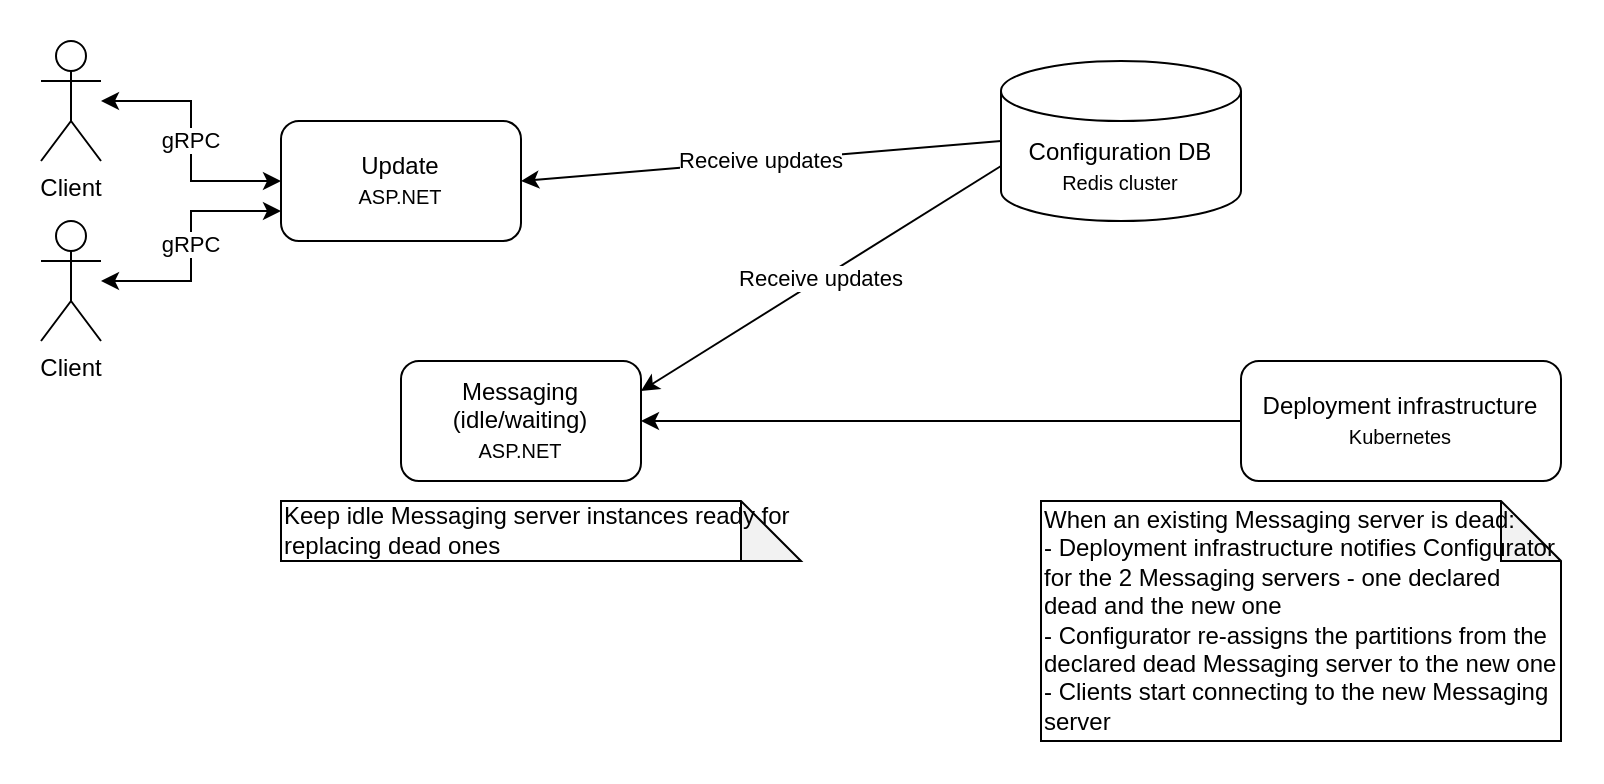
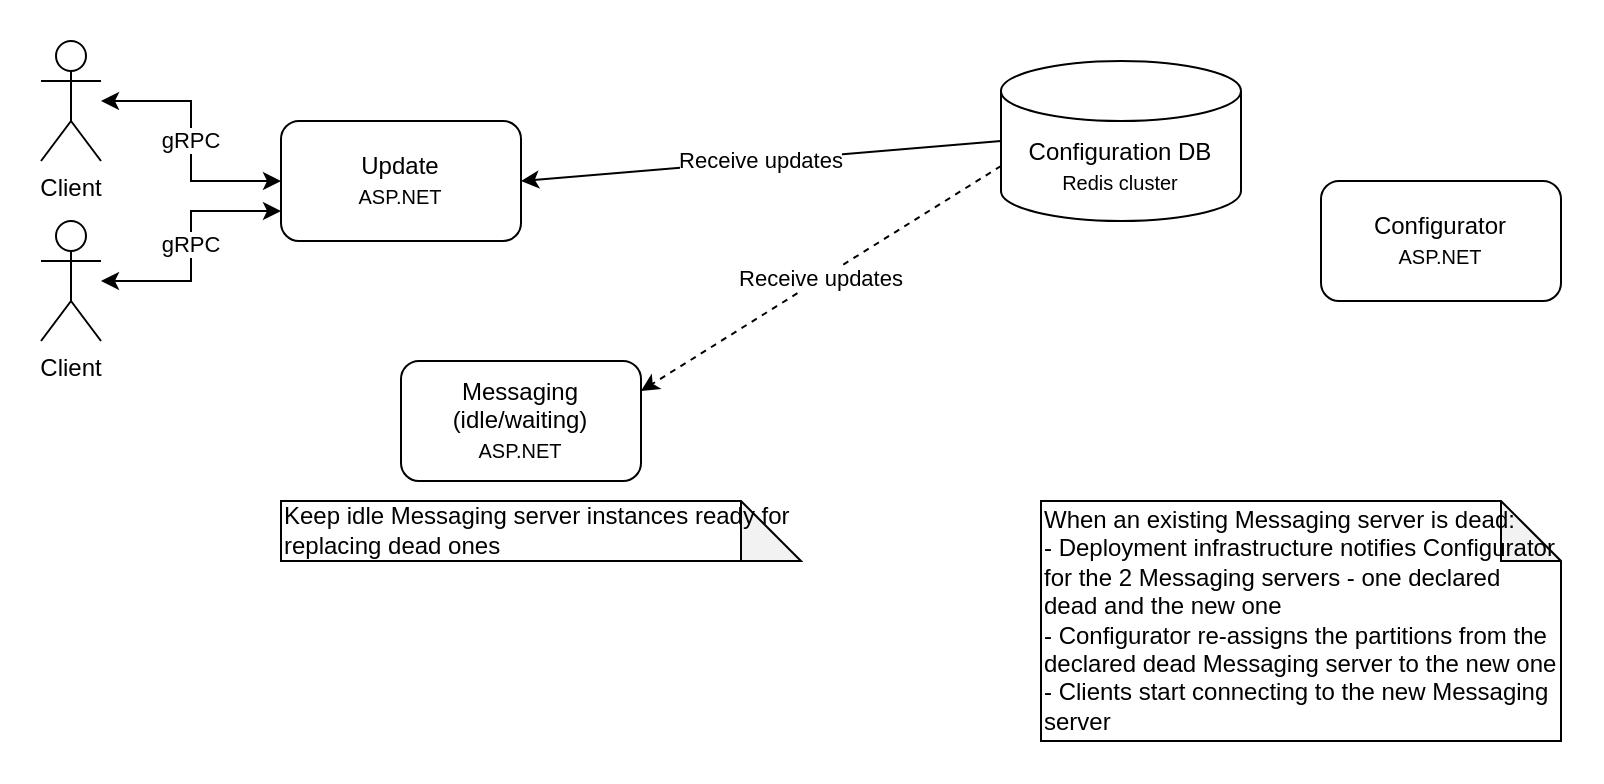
(918, 218) -> (918, 218)
none -> (1441, 241)
(948, 421) -> none
(1401, 421) -> none
